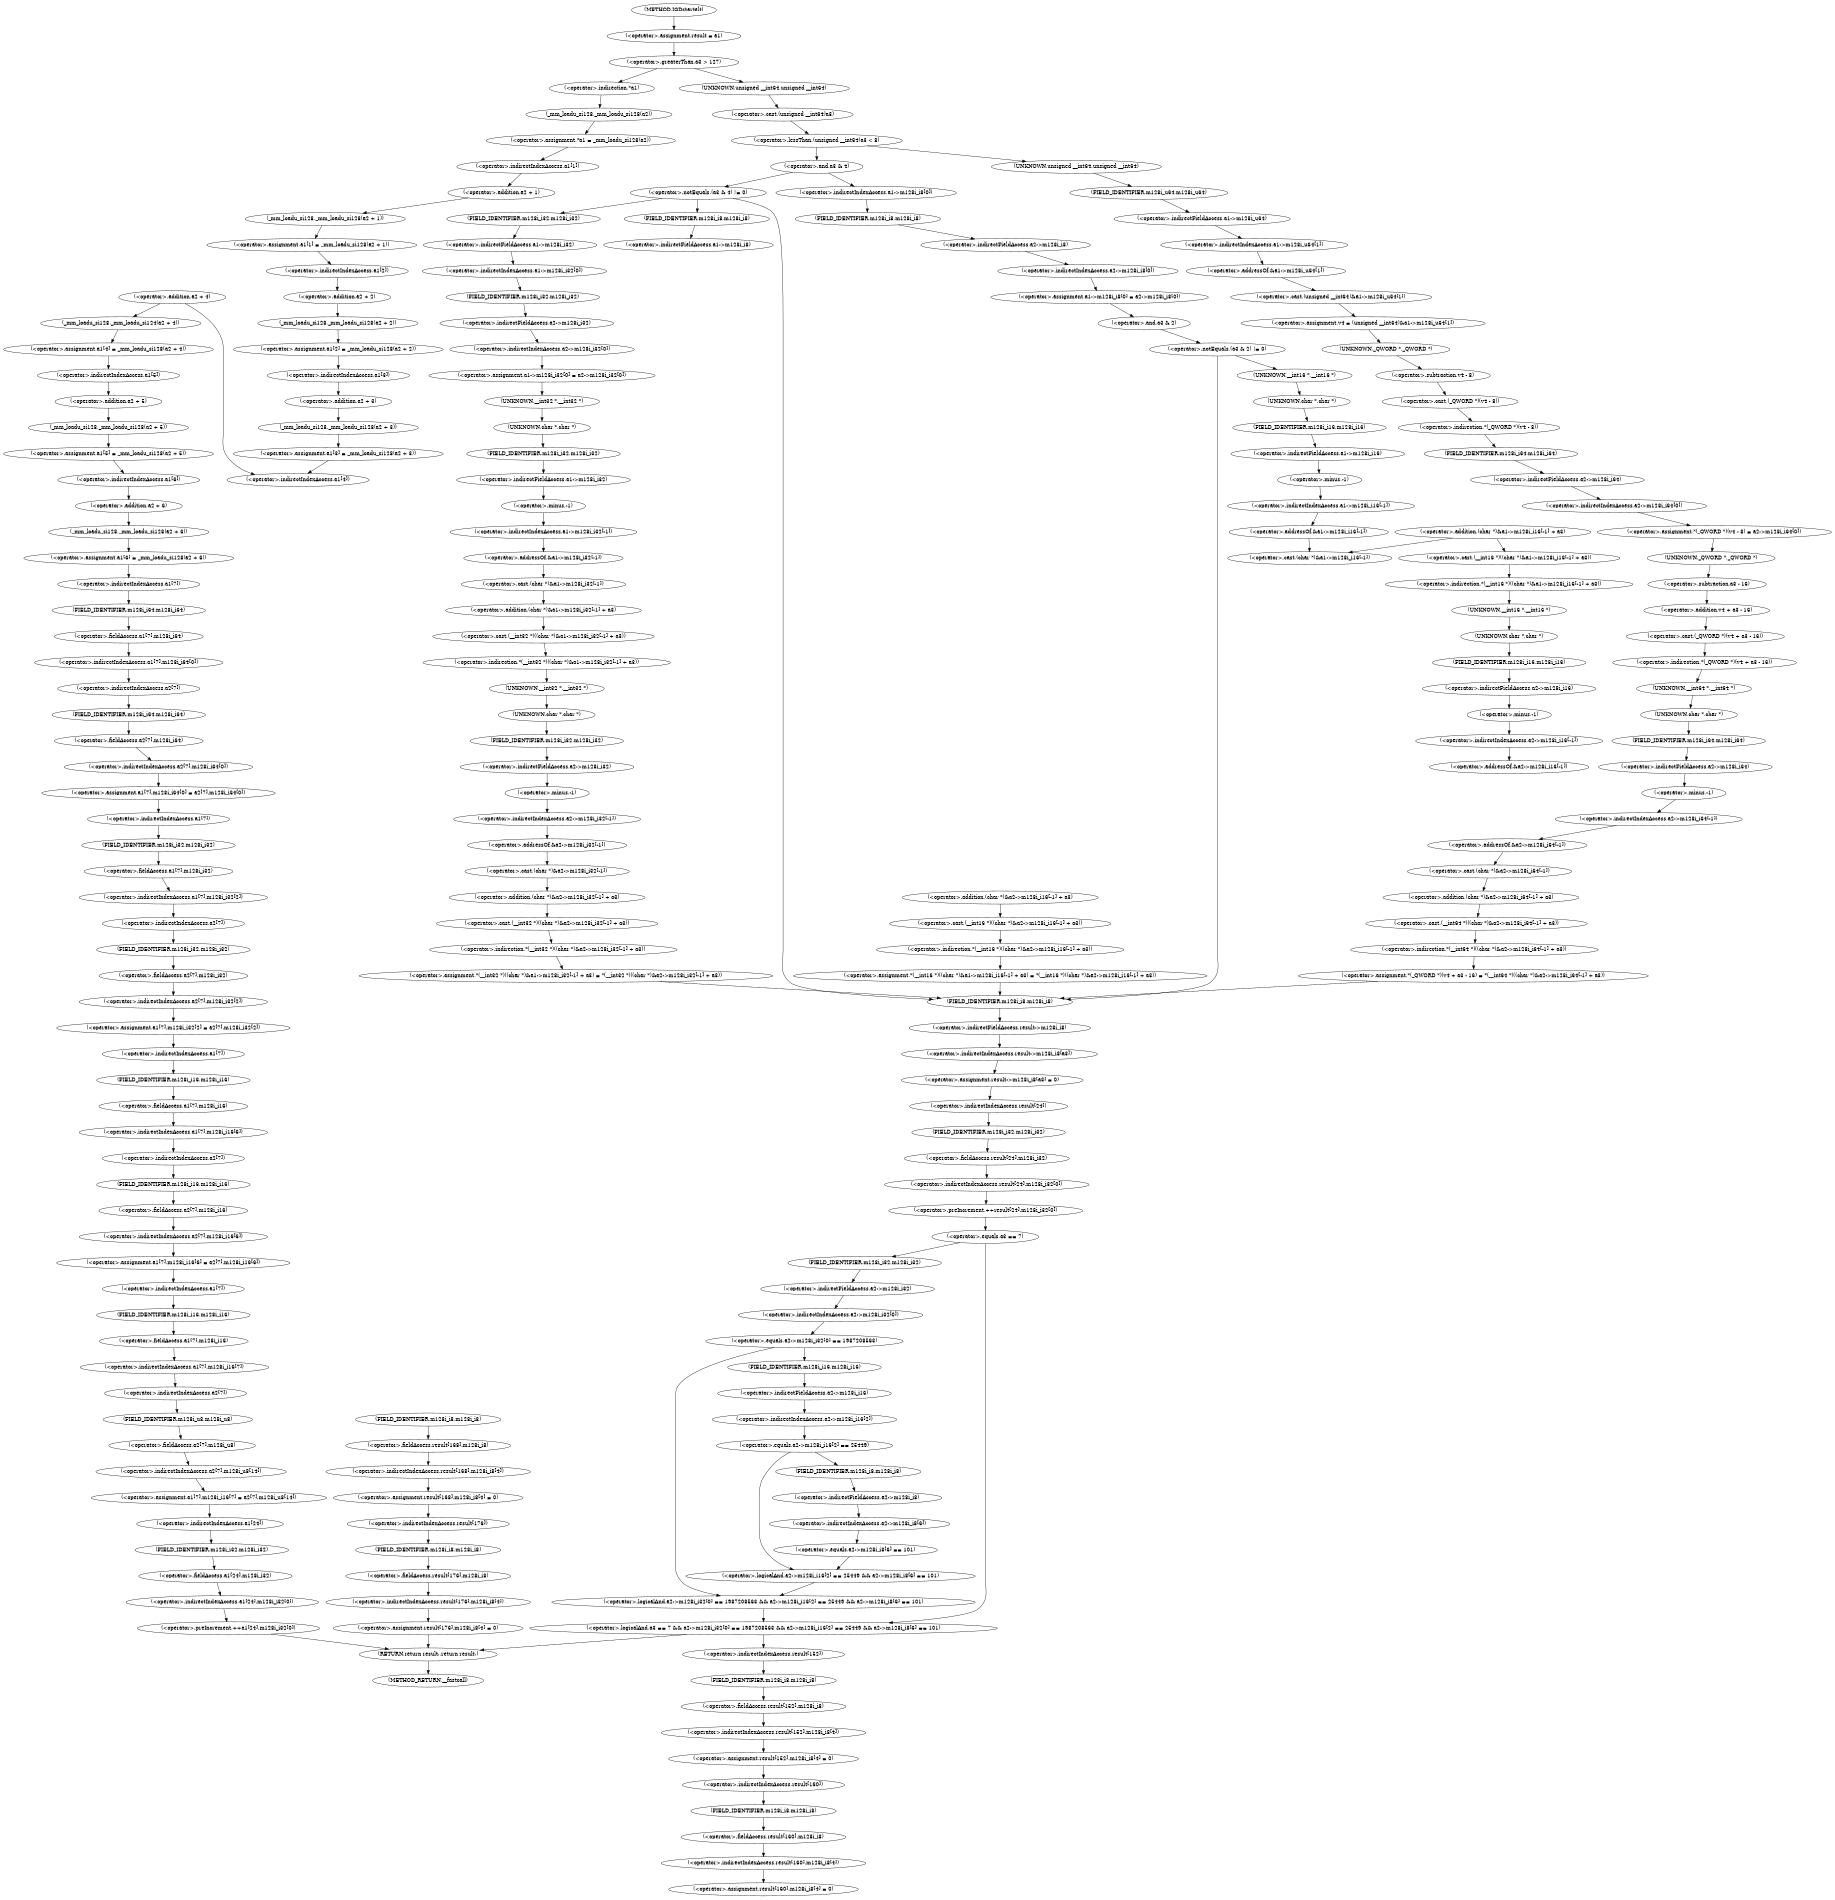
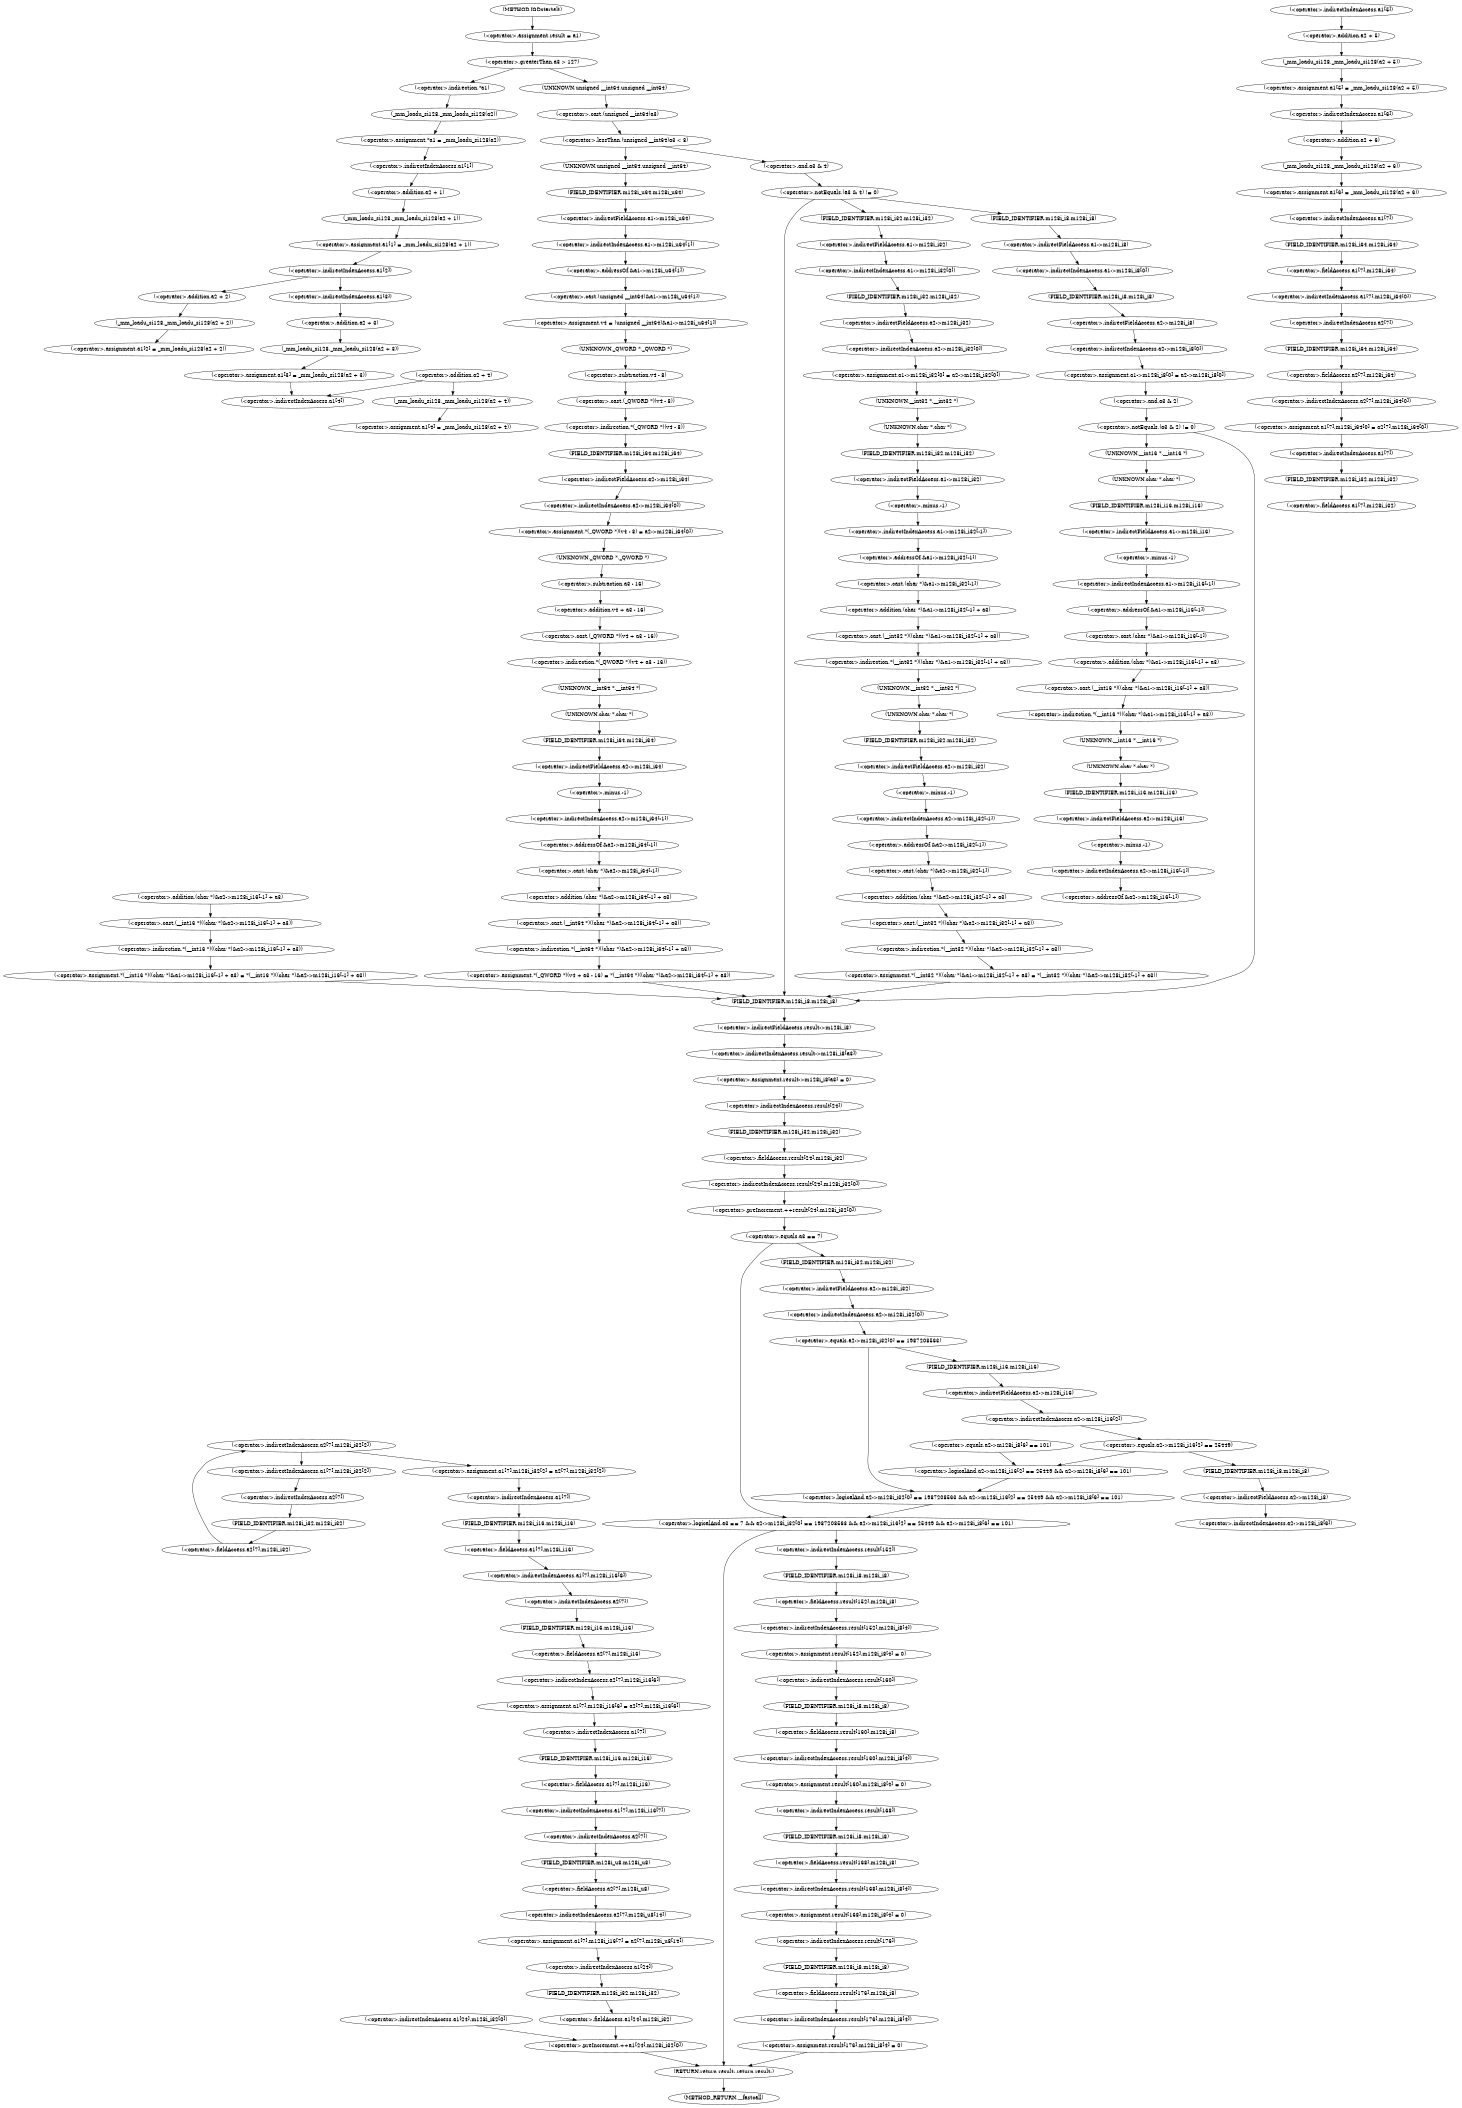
(840, 179) -> (1074, 257)
(121, 323) -> (452, 402)
(108, 361) -> none
(338, 361) -> (340, 282)
(1402, 545) -> (1146, 648)
(165, 883) -> (301, 1457)
(858, 1535) -> none
(218, 1587) -> (616, 2031)
none -> (836, 1811)
